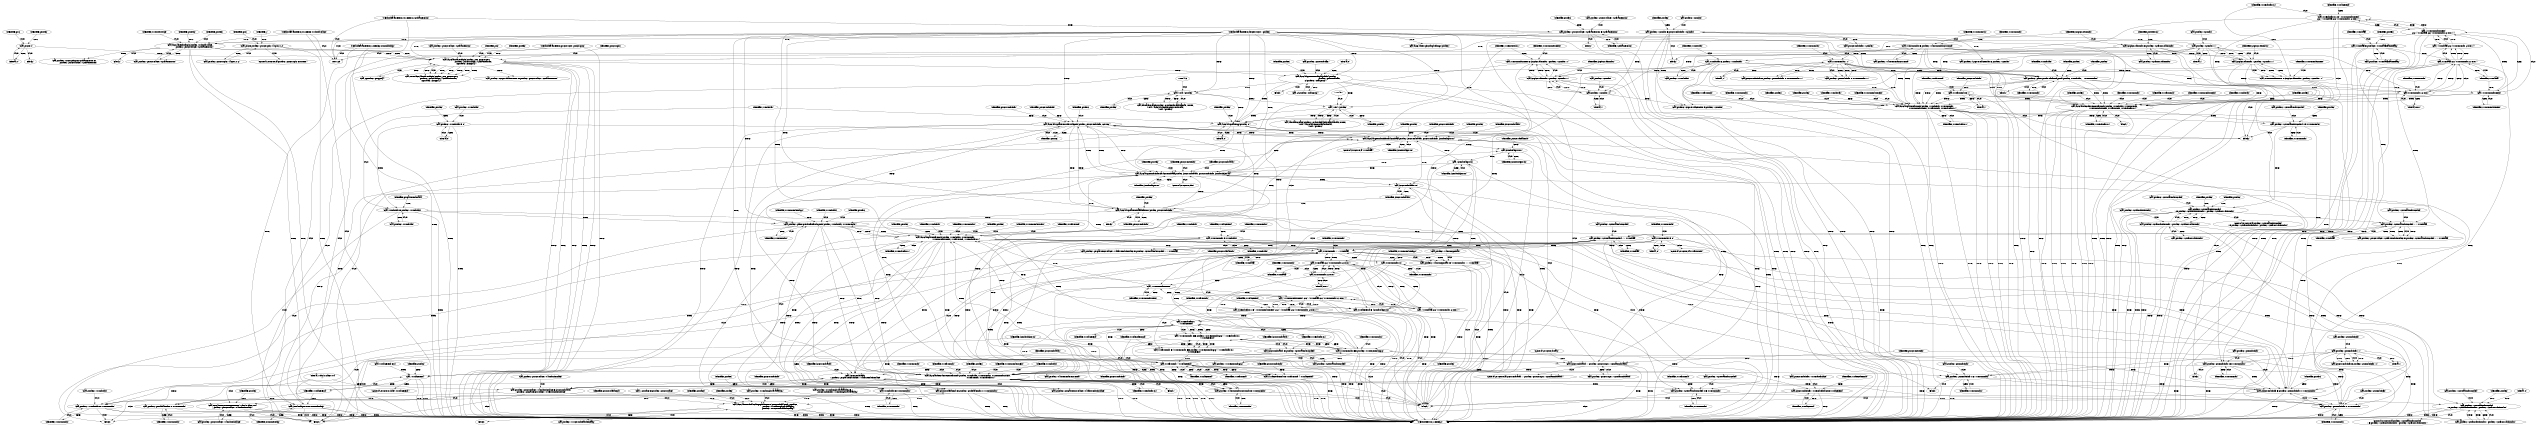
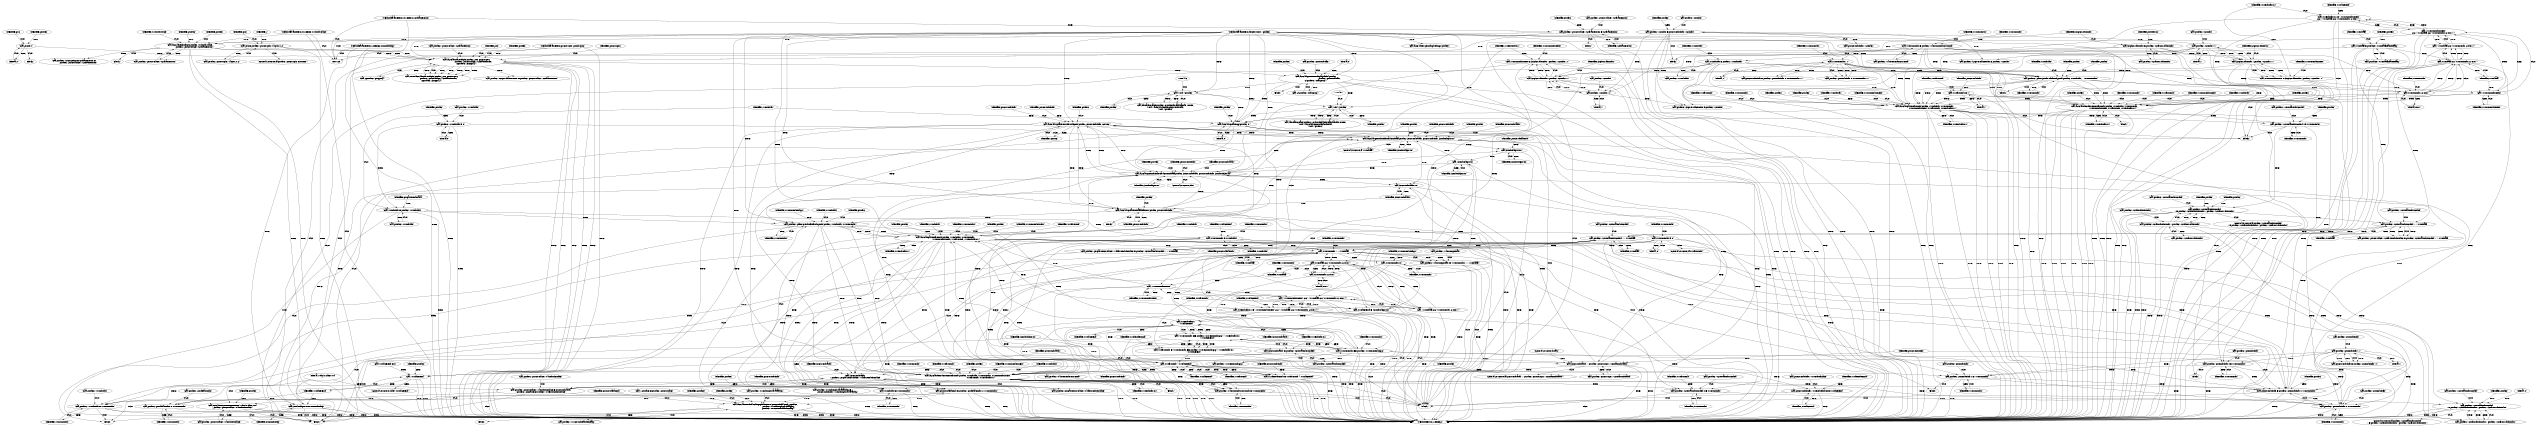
(1199, 359) -> none
none -> (198, 391)
